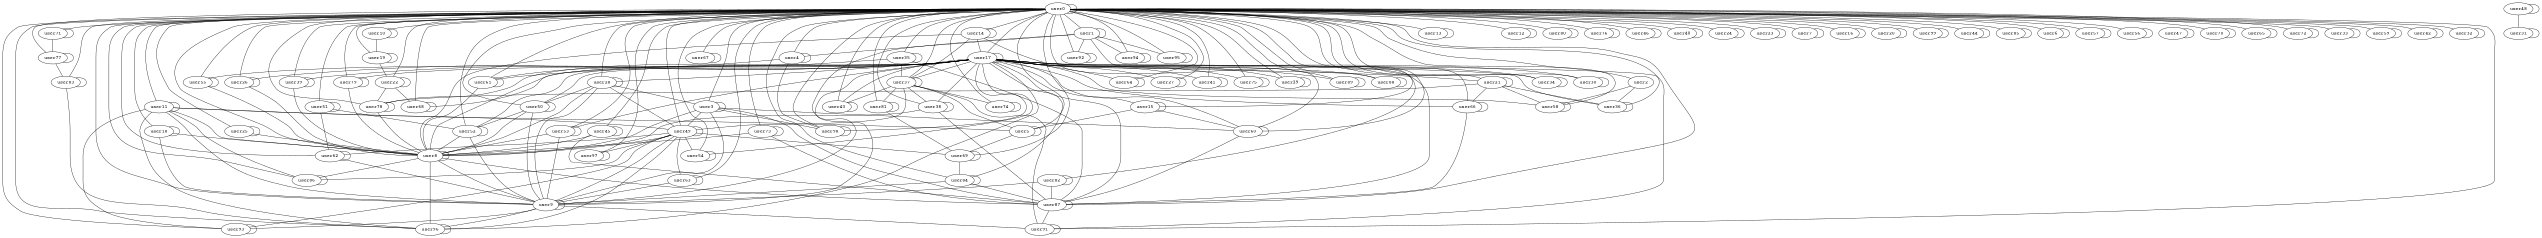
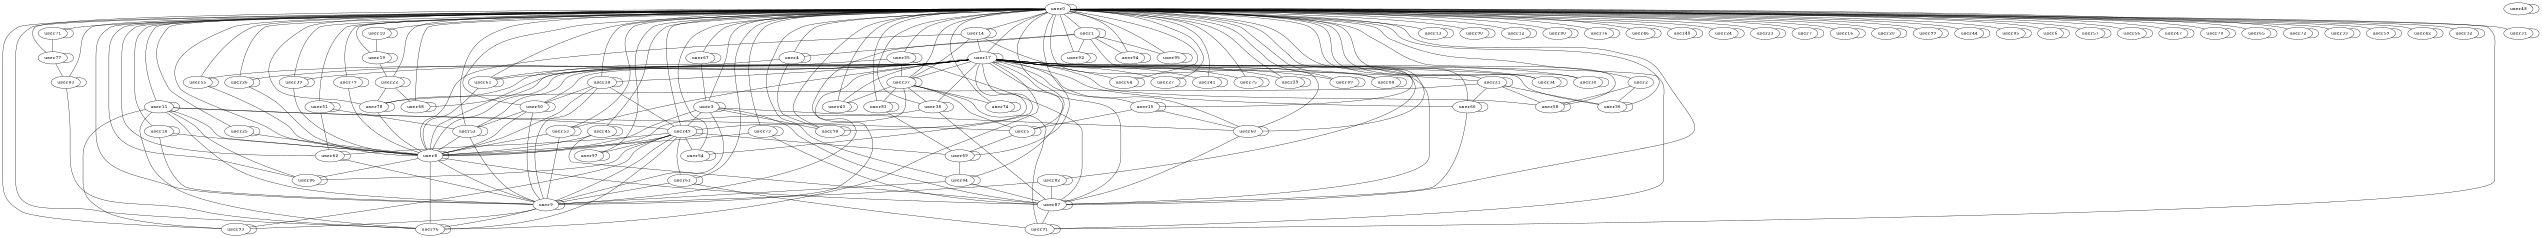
none -> (1617, 11)
(2518, 21) -> (1789, 14)
none -> (1474, 33)
(664, 67) -> (550, 83)
(657, 95) -> (703, 82)
(792, 217) -> (860, 209)
